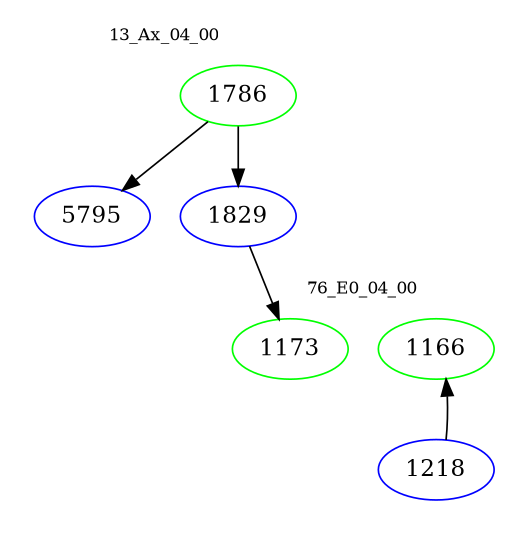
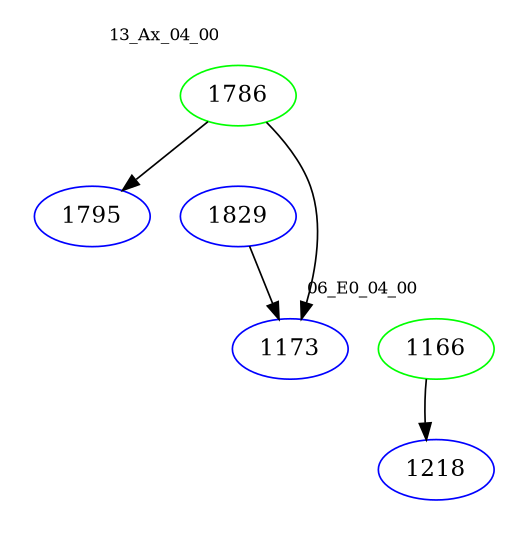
(238, 148) -> (297, 160)
(92, 216) -> (92, 216)
(362, 289) -> (362, 289)
(290, 349) -> (290, 349)
(447, 418) -> (425, 401)
